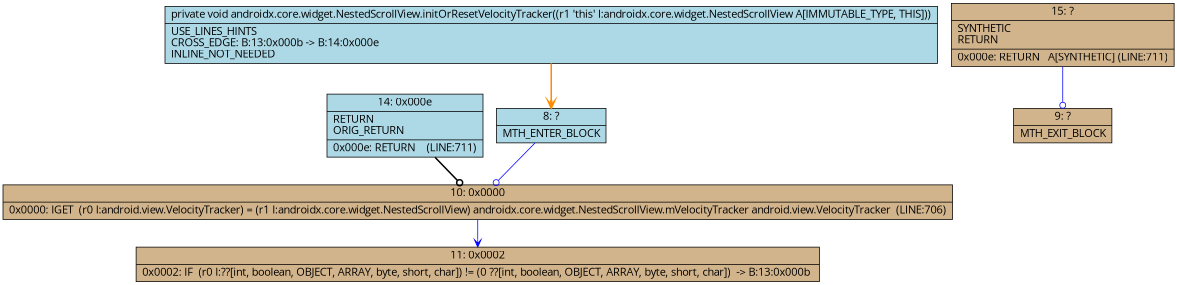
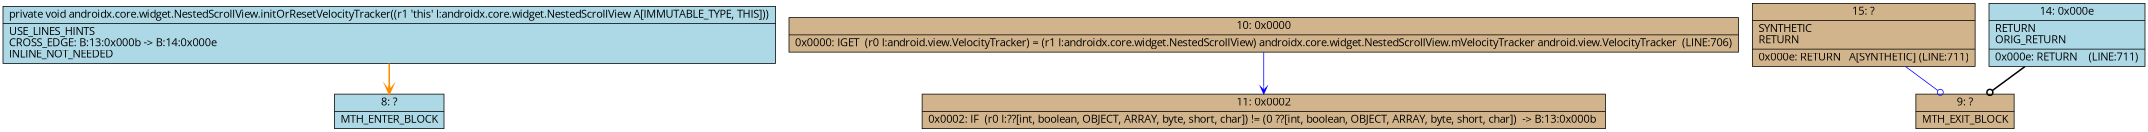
(517, 162) -> none
(446, 169) -> (2009, 78)
